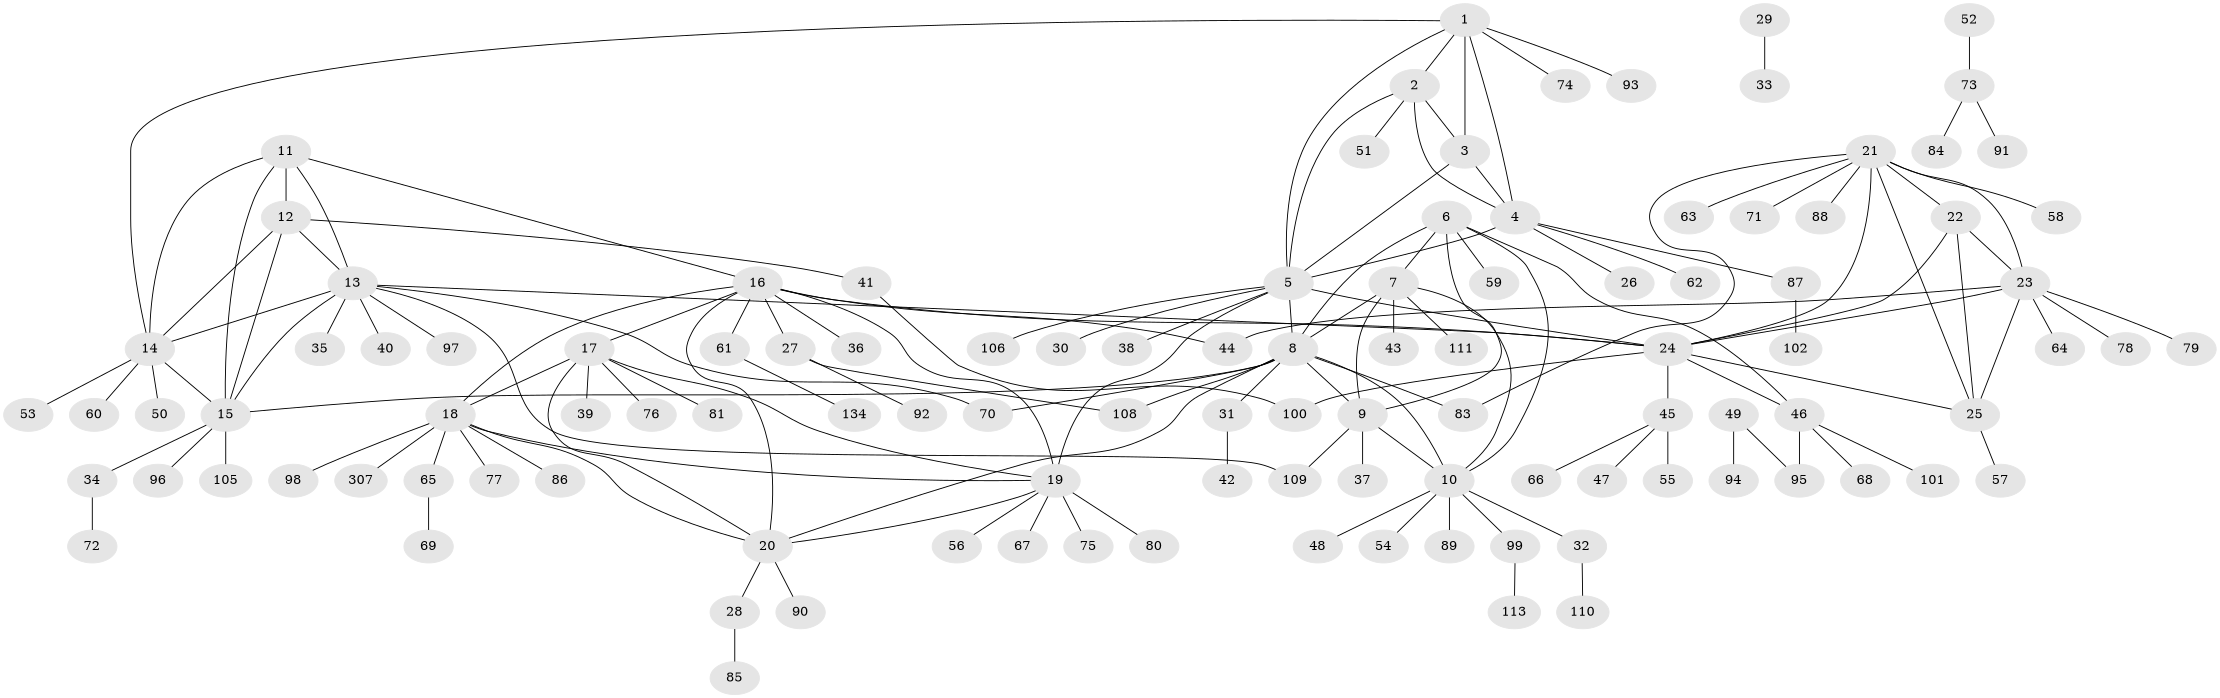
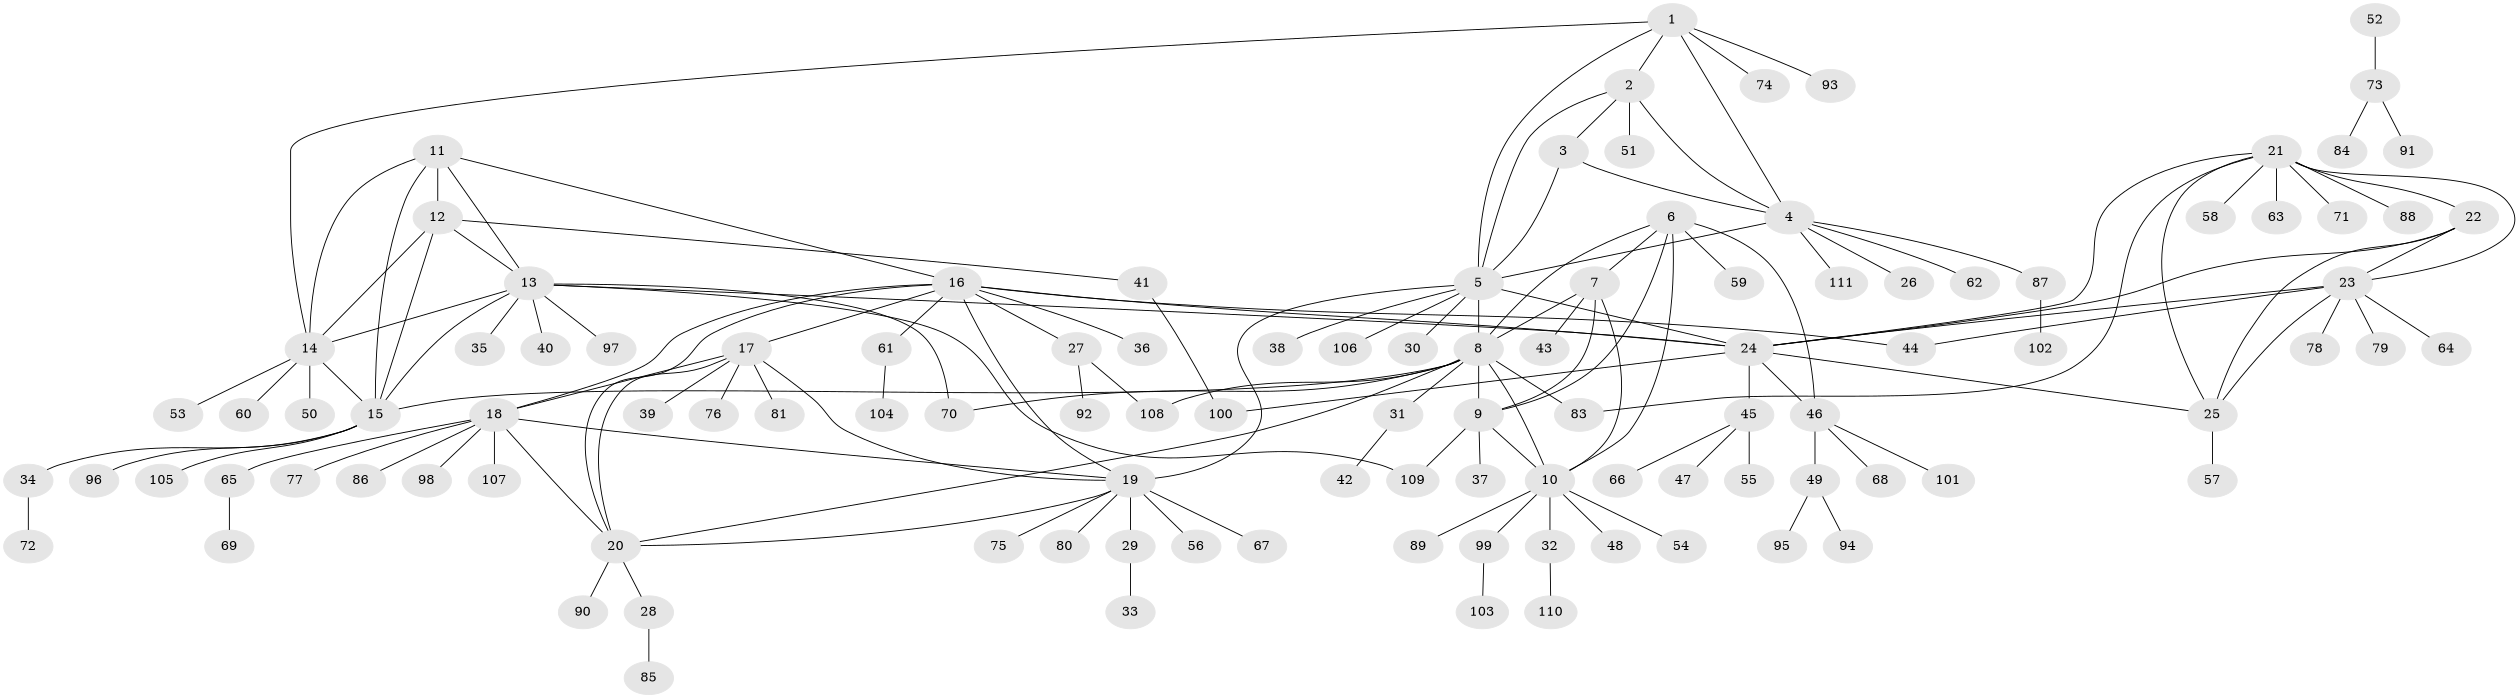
(1465, 86) -> none
(1430, 319) -> (1815, 250)
(854, 415) -> (882, 415)
(1799, 448) -> (1815, 448)
(361, 481) -> (494, 481)
none -> (1130, 514)
(1514, 612) -> (1482, 612)
